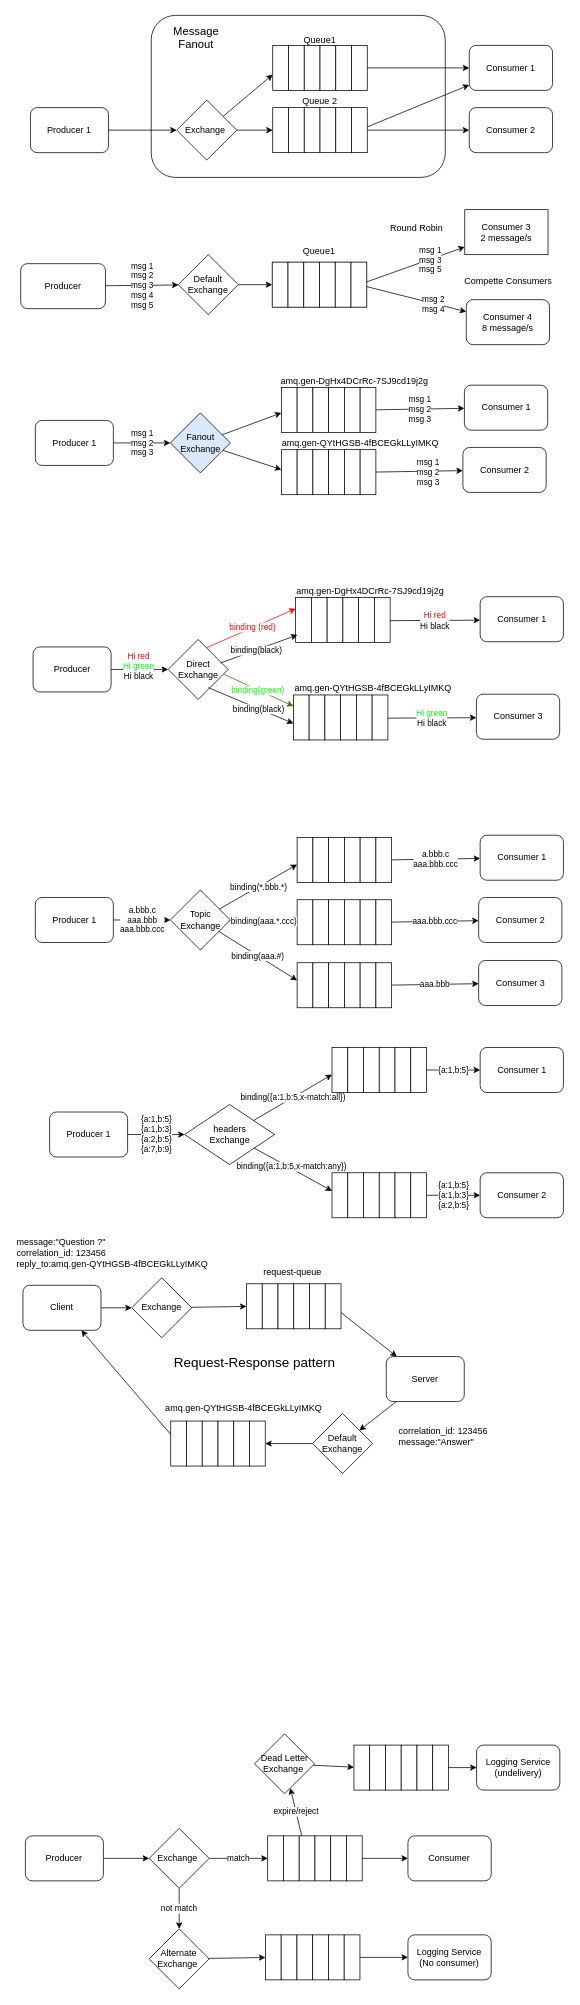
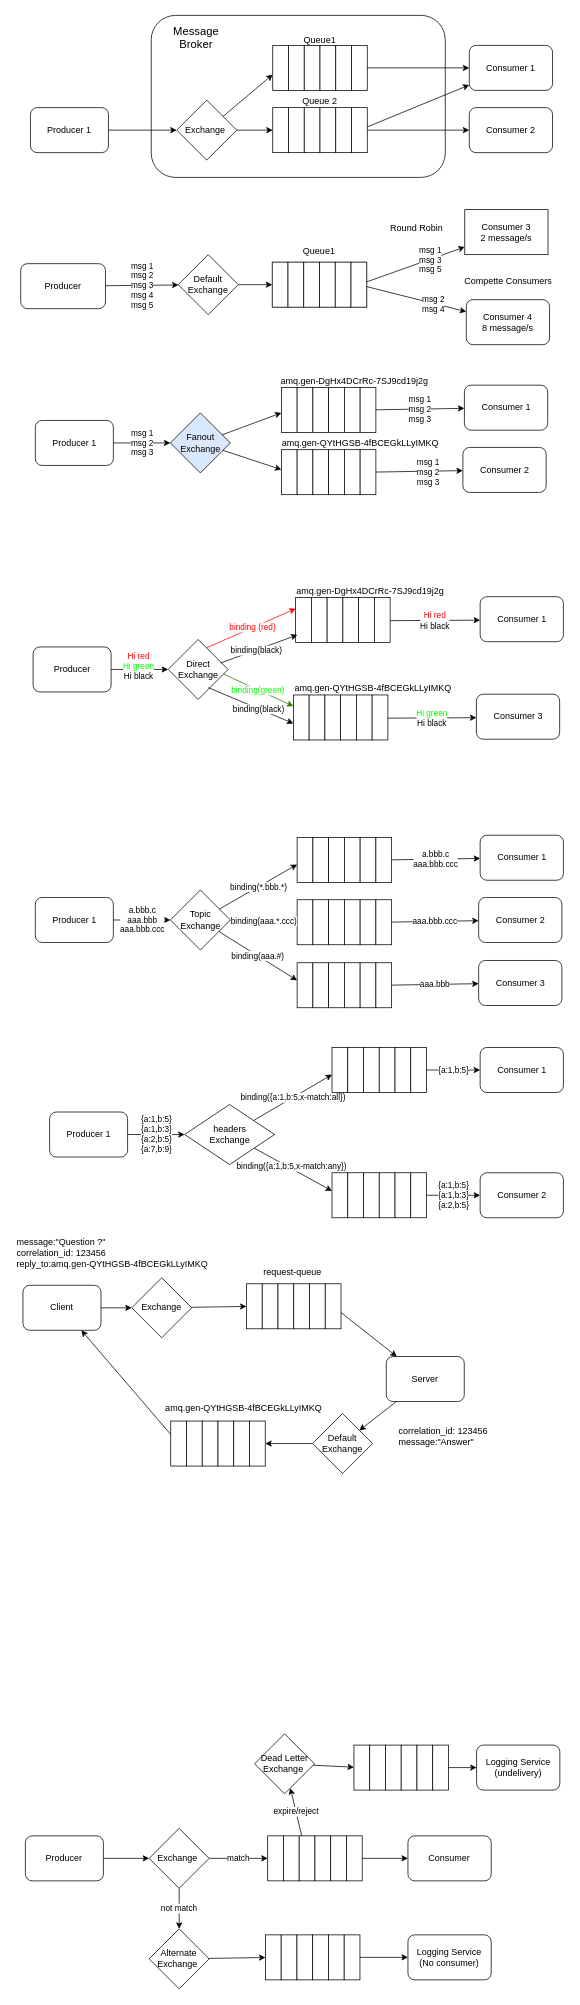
(196, 37) -> (196, 37)
(254, 1363) -> none
